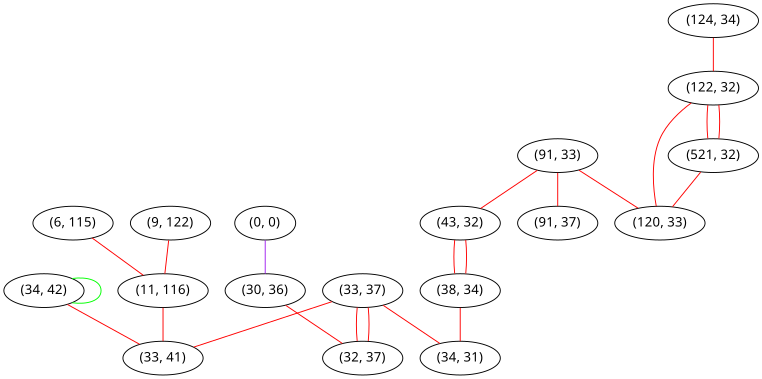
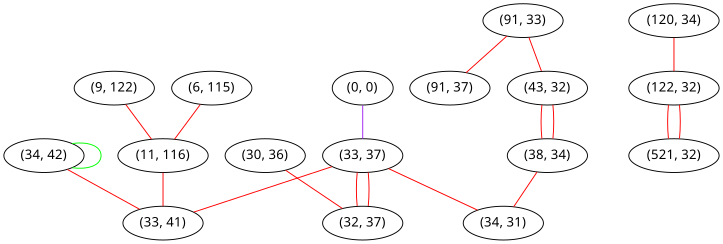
(713, 21) -> (674, 21)
(660, 223) -> none
(265, 257) -> (363, 122)
